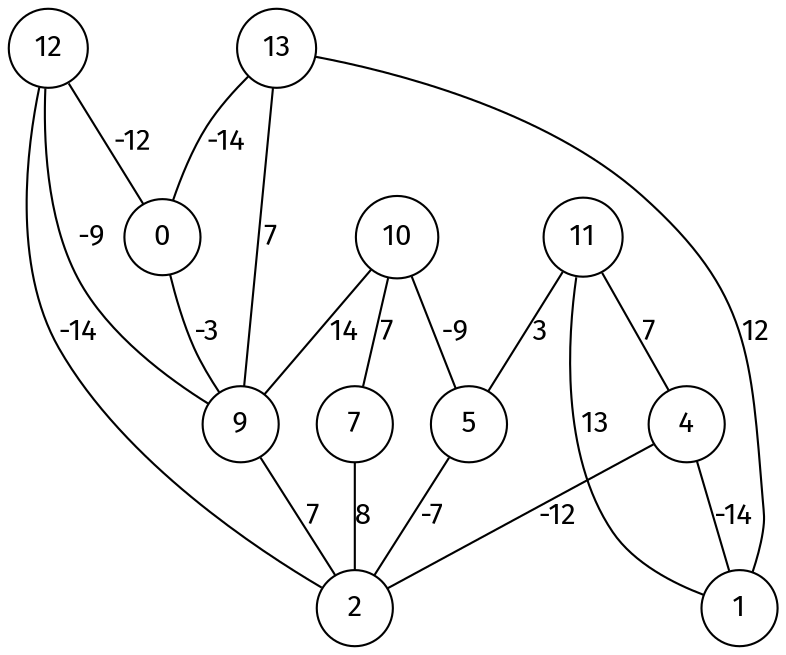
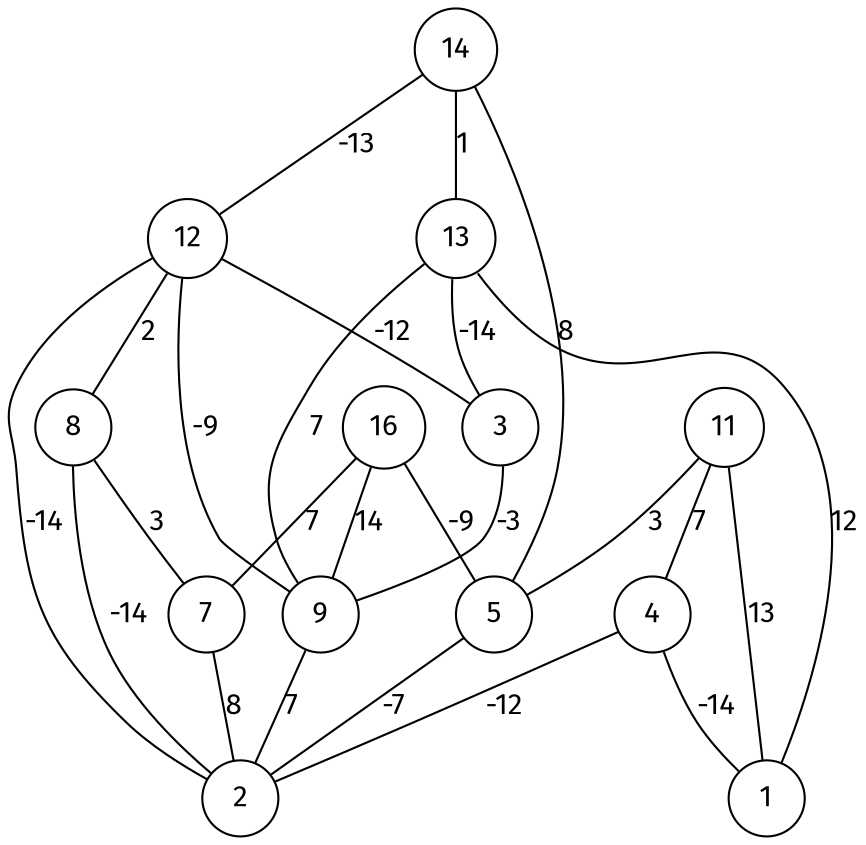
none -> (456, 50)
(162, 237) -> (500, 427)
(397, 237) -> (384, 427)
none -> (73, 427)
